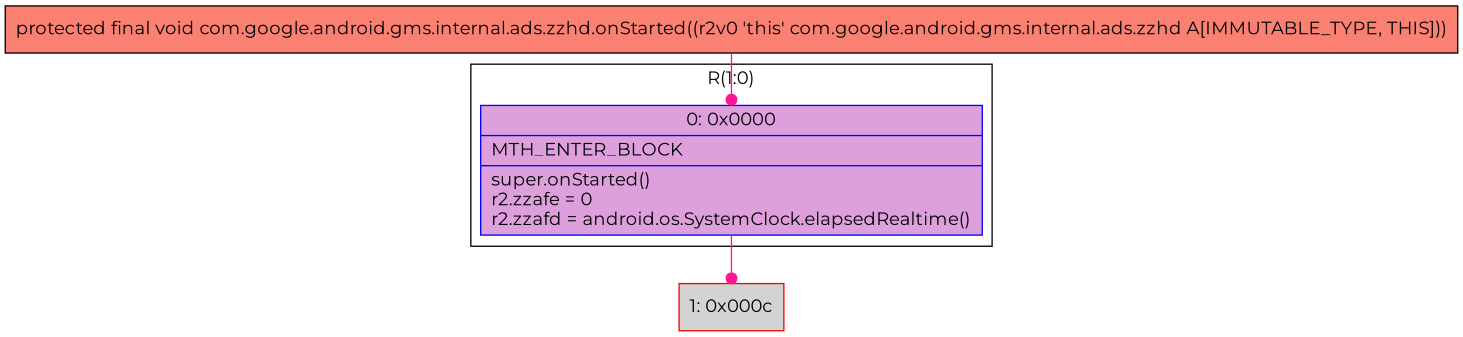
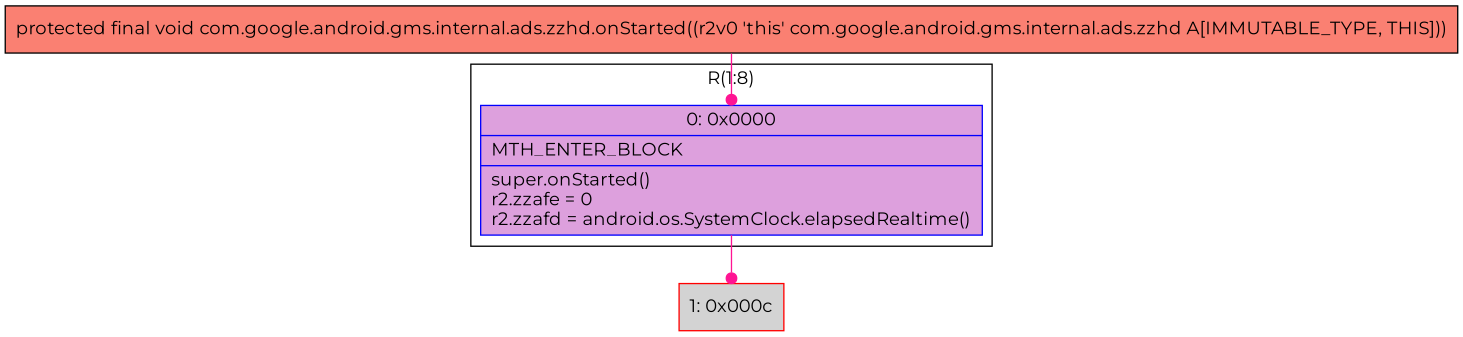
(731, 79) -> (731, 79)
